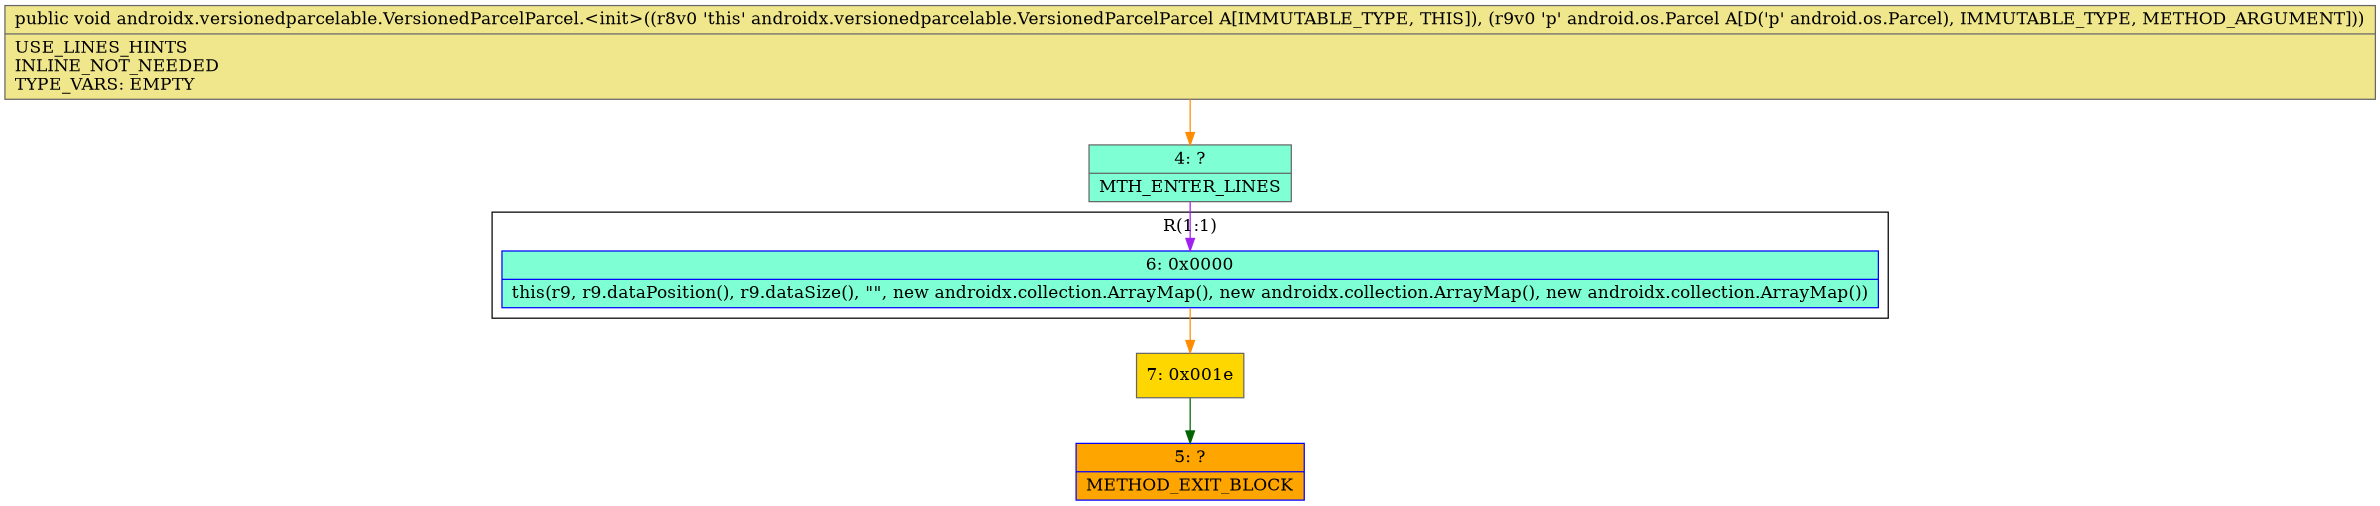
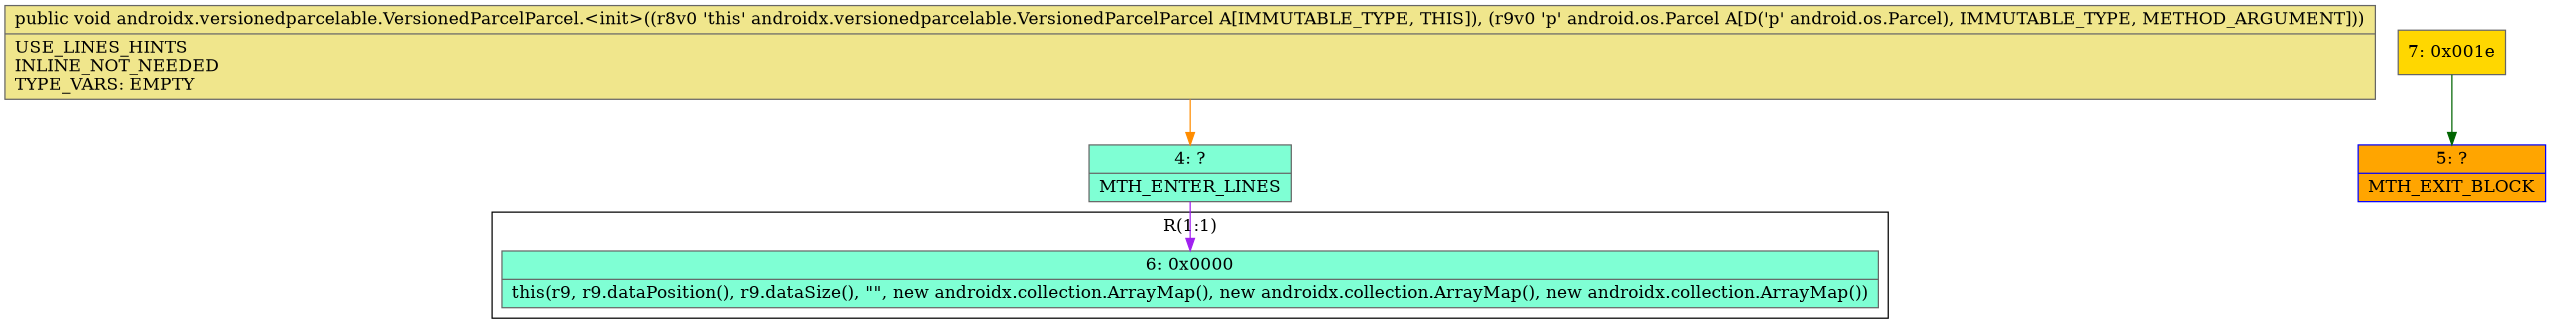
(1190, 279) -> (1190, 279)
(1190, 326) -> none
(1190, 485) -> (2452, 187)
